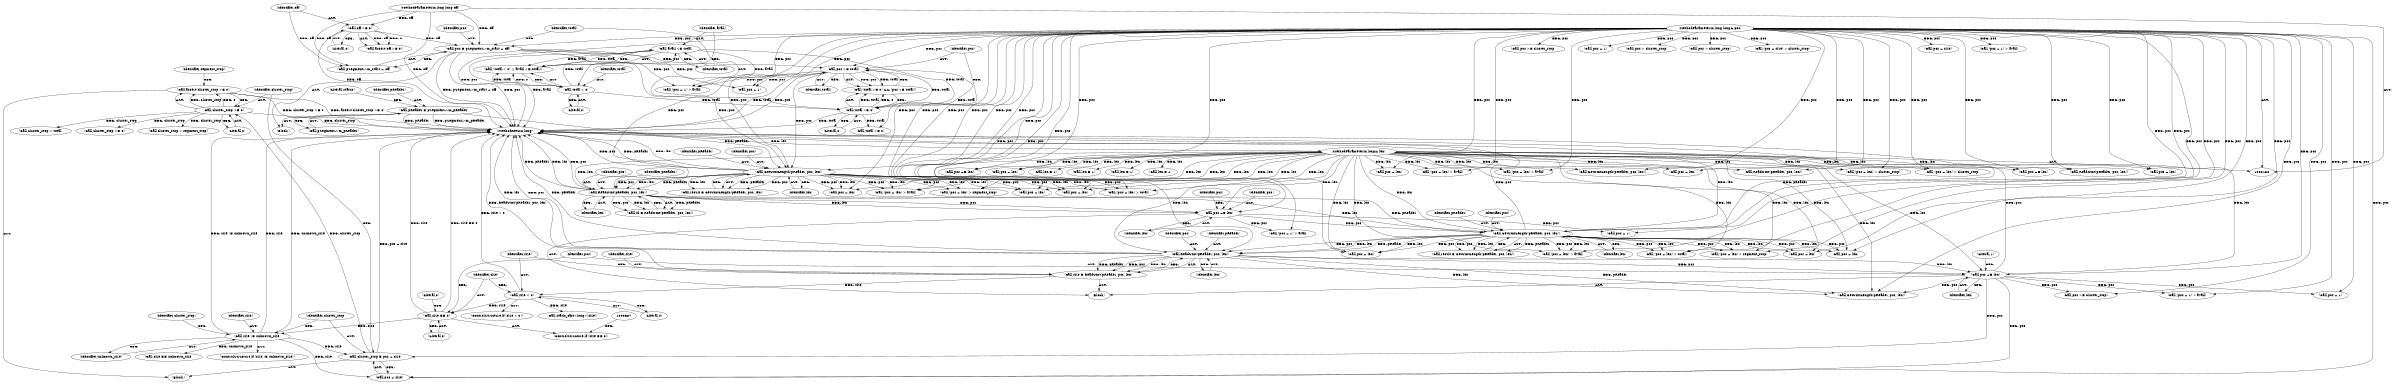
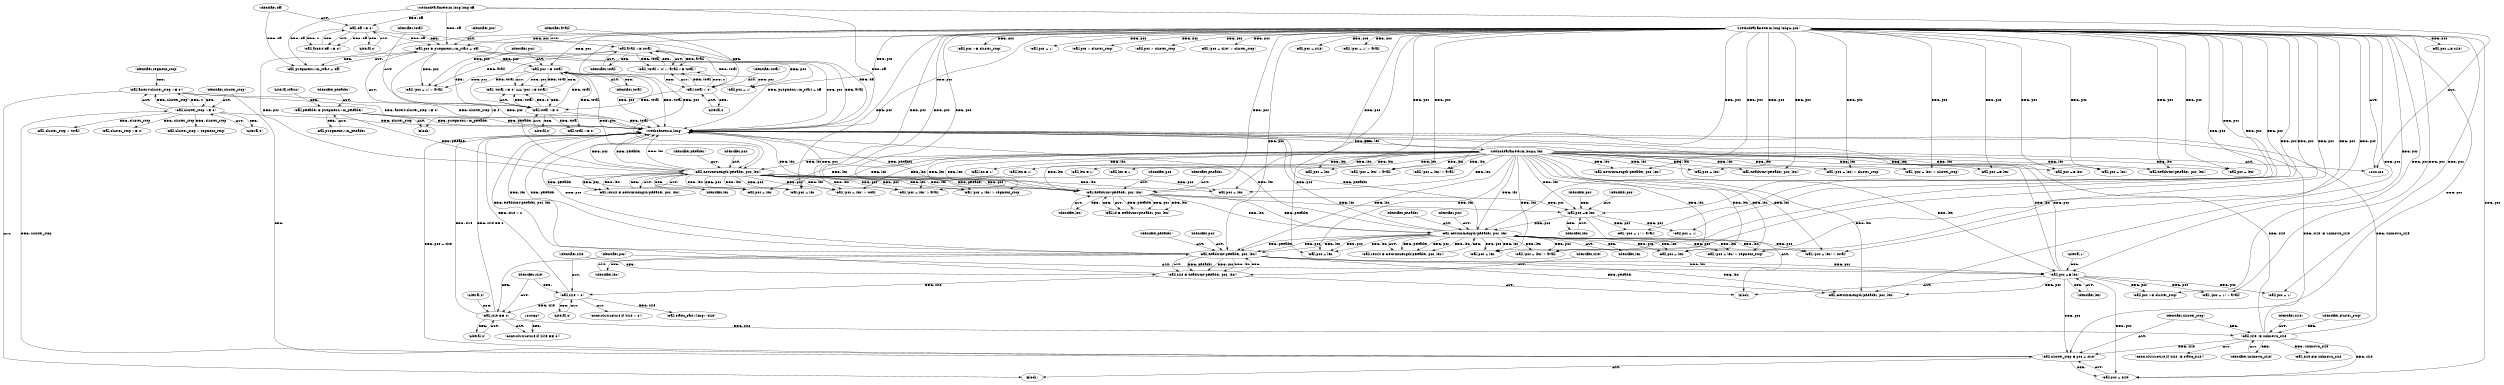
none -> (329, 34)
none -> (2410, 48)
none -> (2447, 49)
(258, 357) -> (2170, 357)
